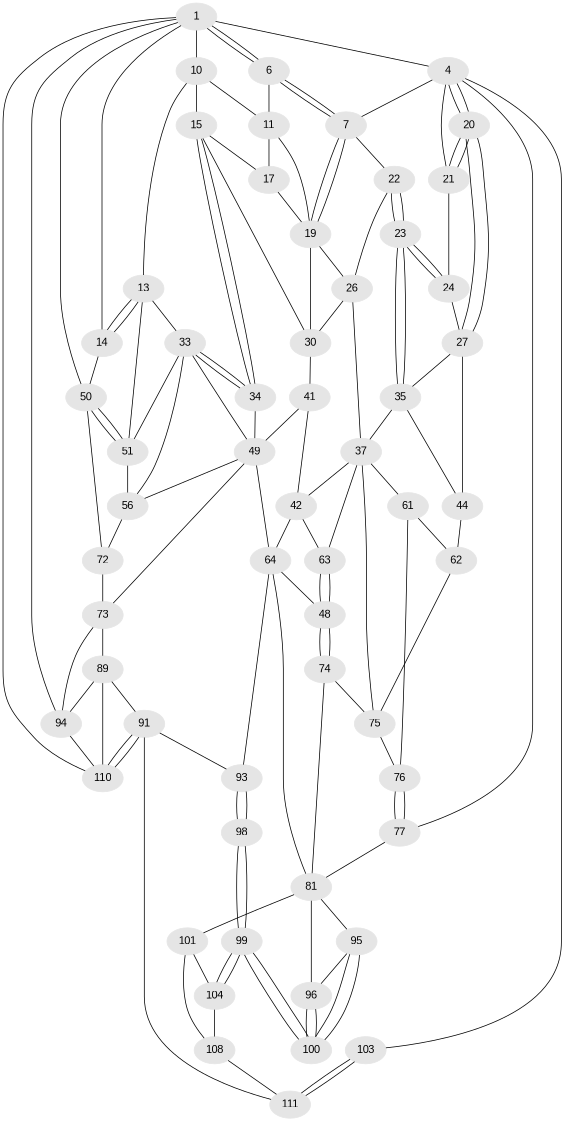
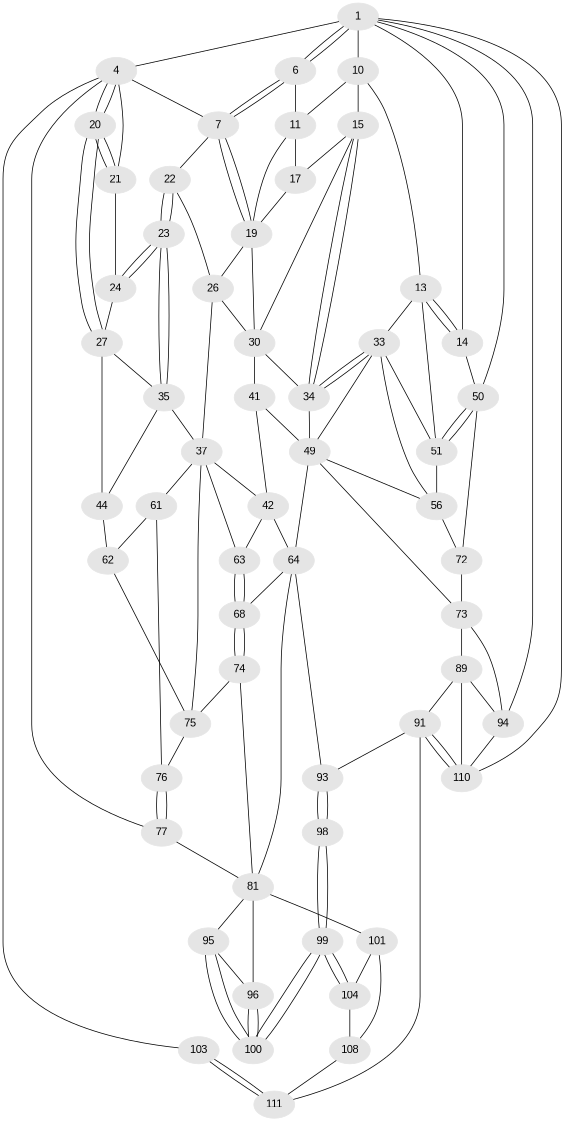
none -> (282, 370)
(325, 615) -> (240, 615)
